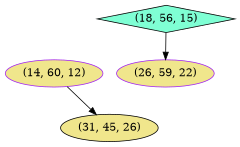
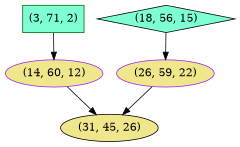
none -> (53, 19)
none -> (140, 98)
